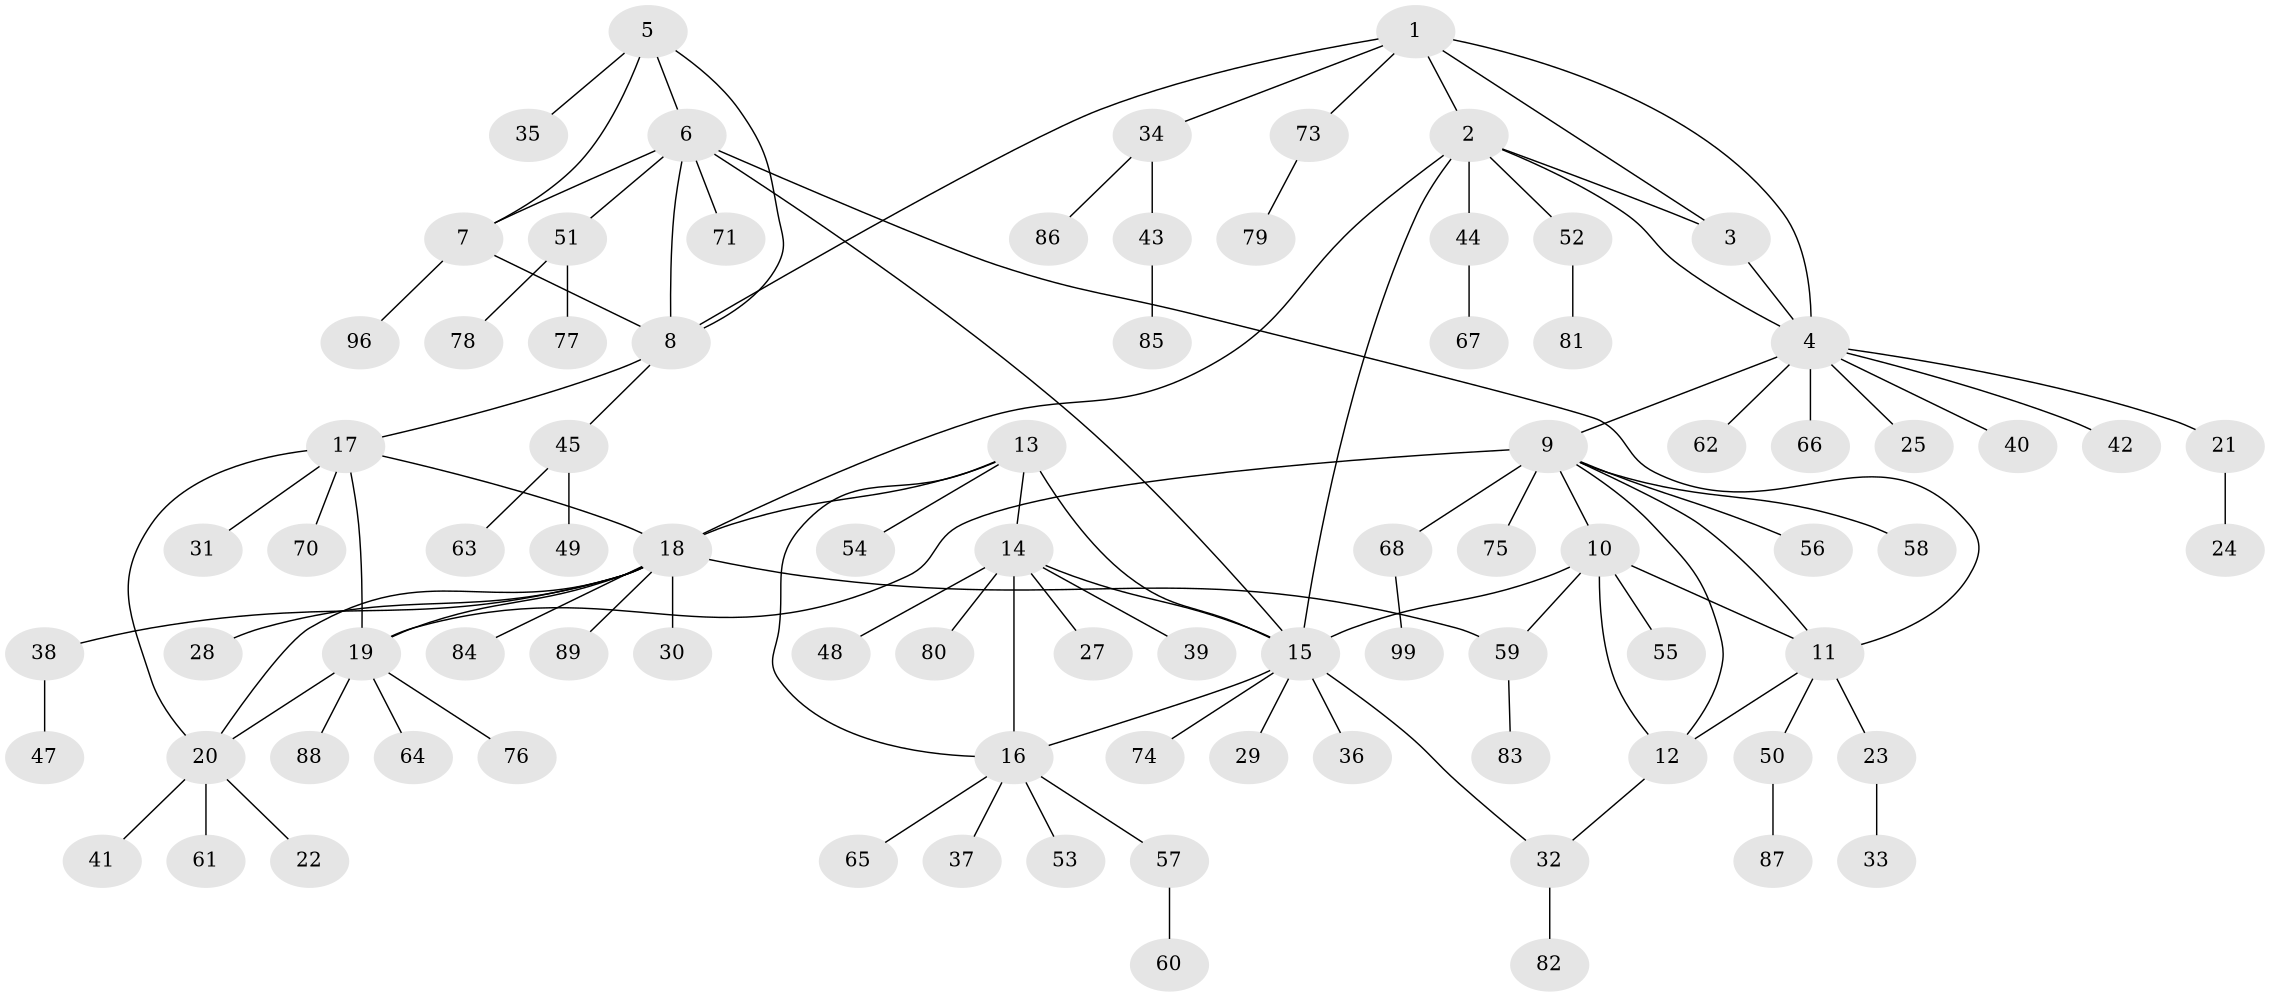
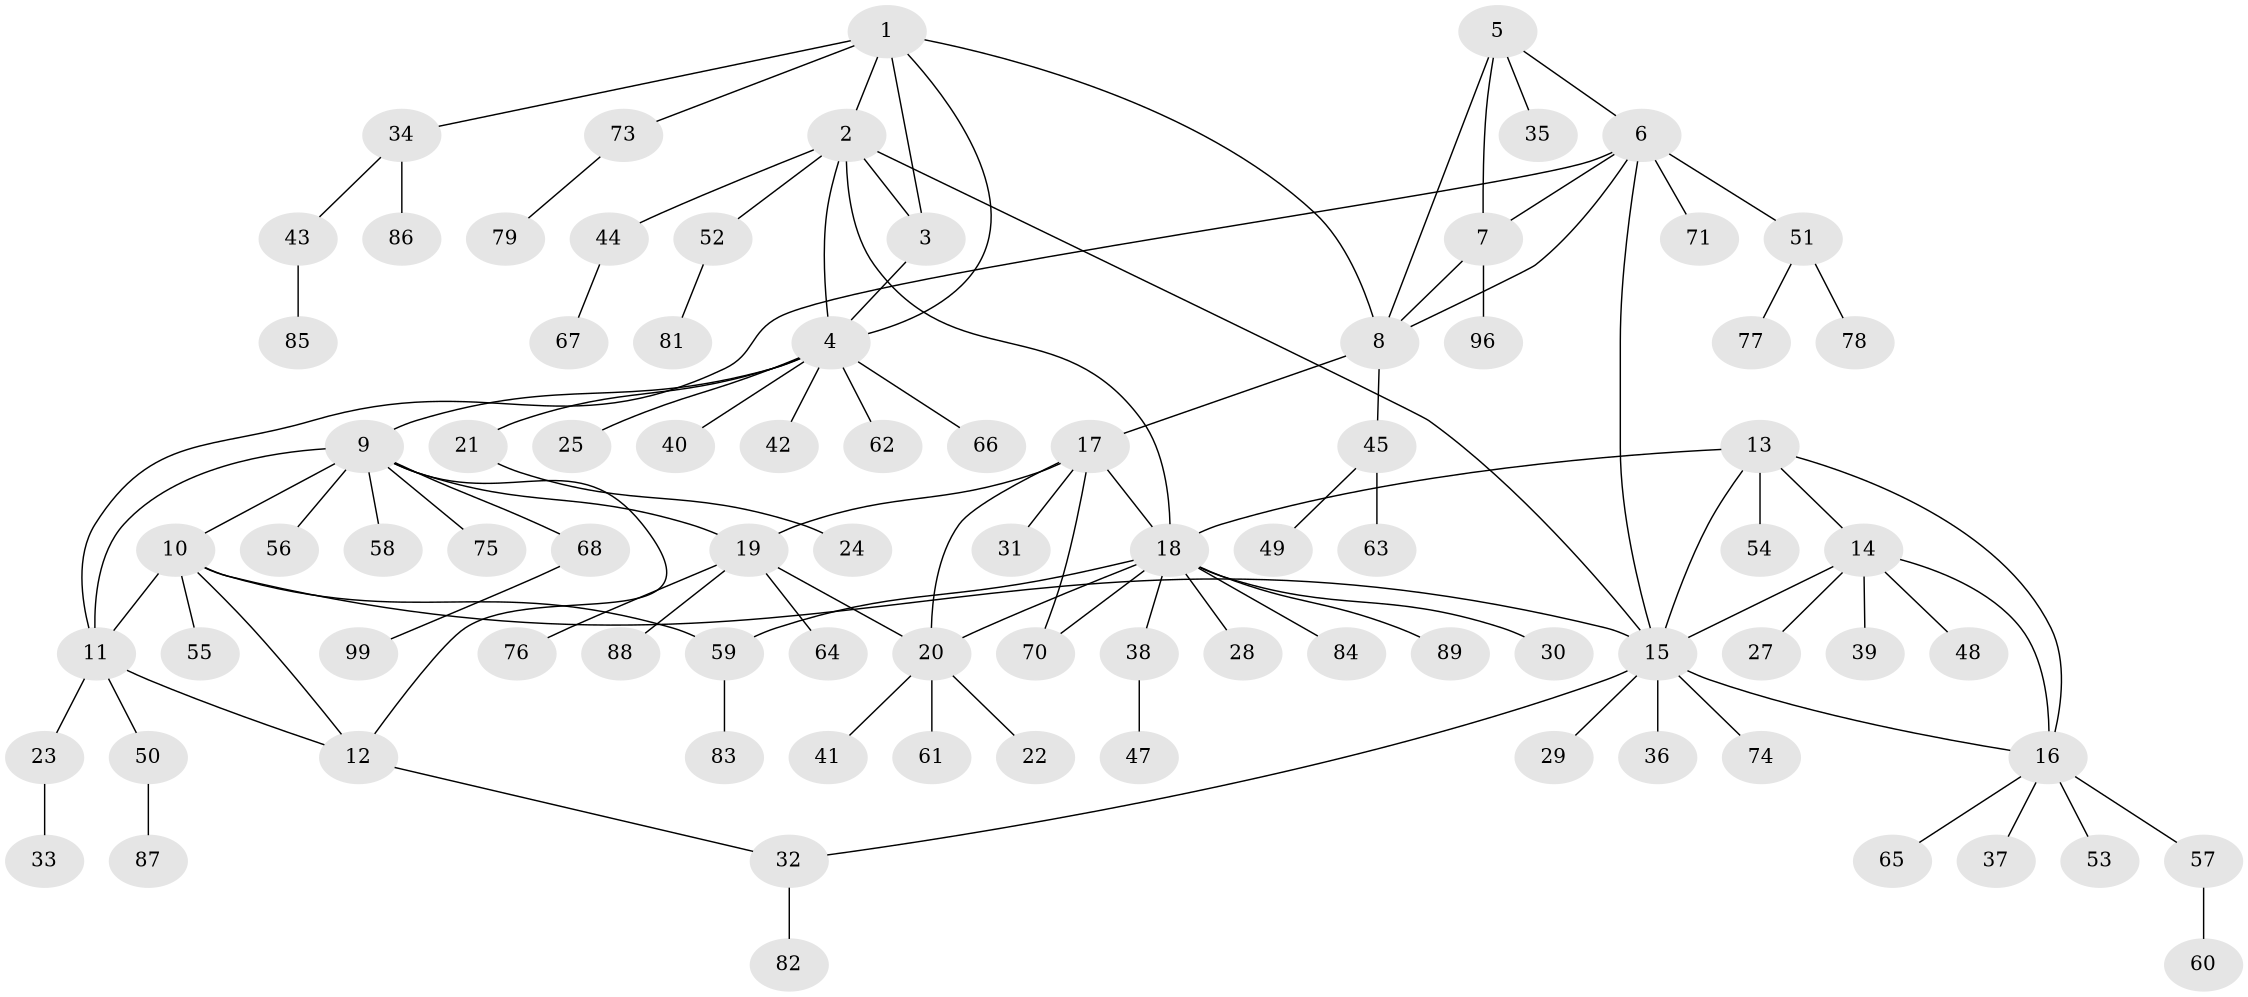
(517, 602) -> (1102, 602)
(935, 654) -> none
